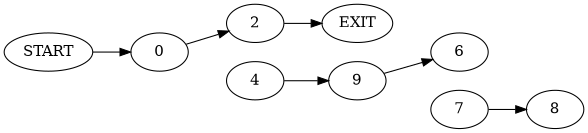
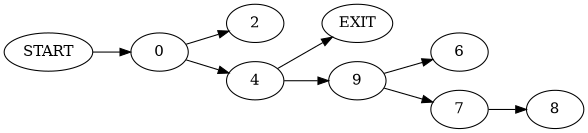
(298, 23) -> (300, 56)
none -> (202, 65)
none -> (403, 94)
